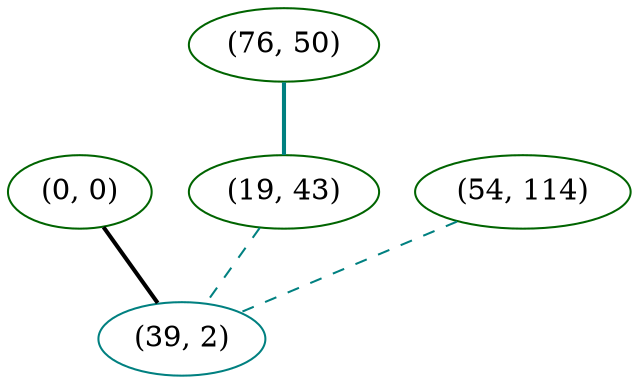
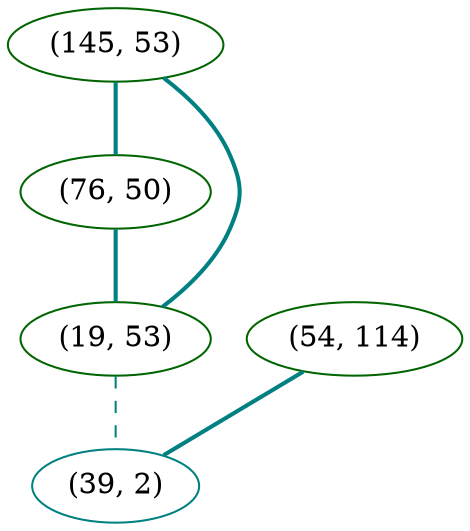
none -> (116, 45)
(80, 192) -> none
(284, 192) -> (116, 339)
(349, 267) -> (233, 413)
